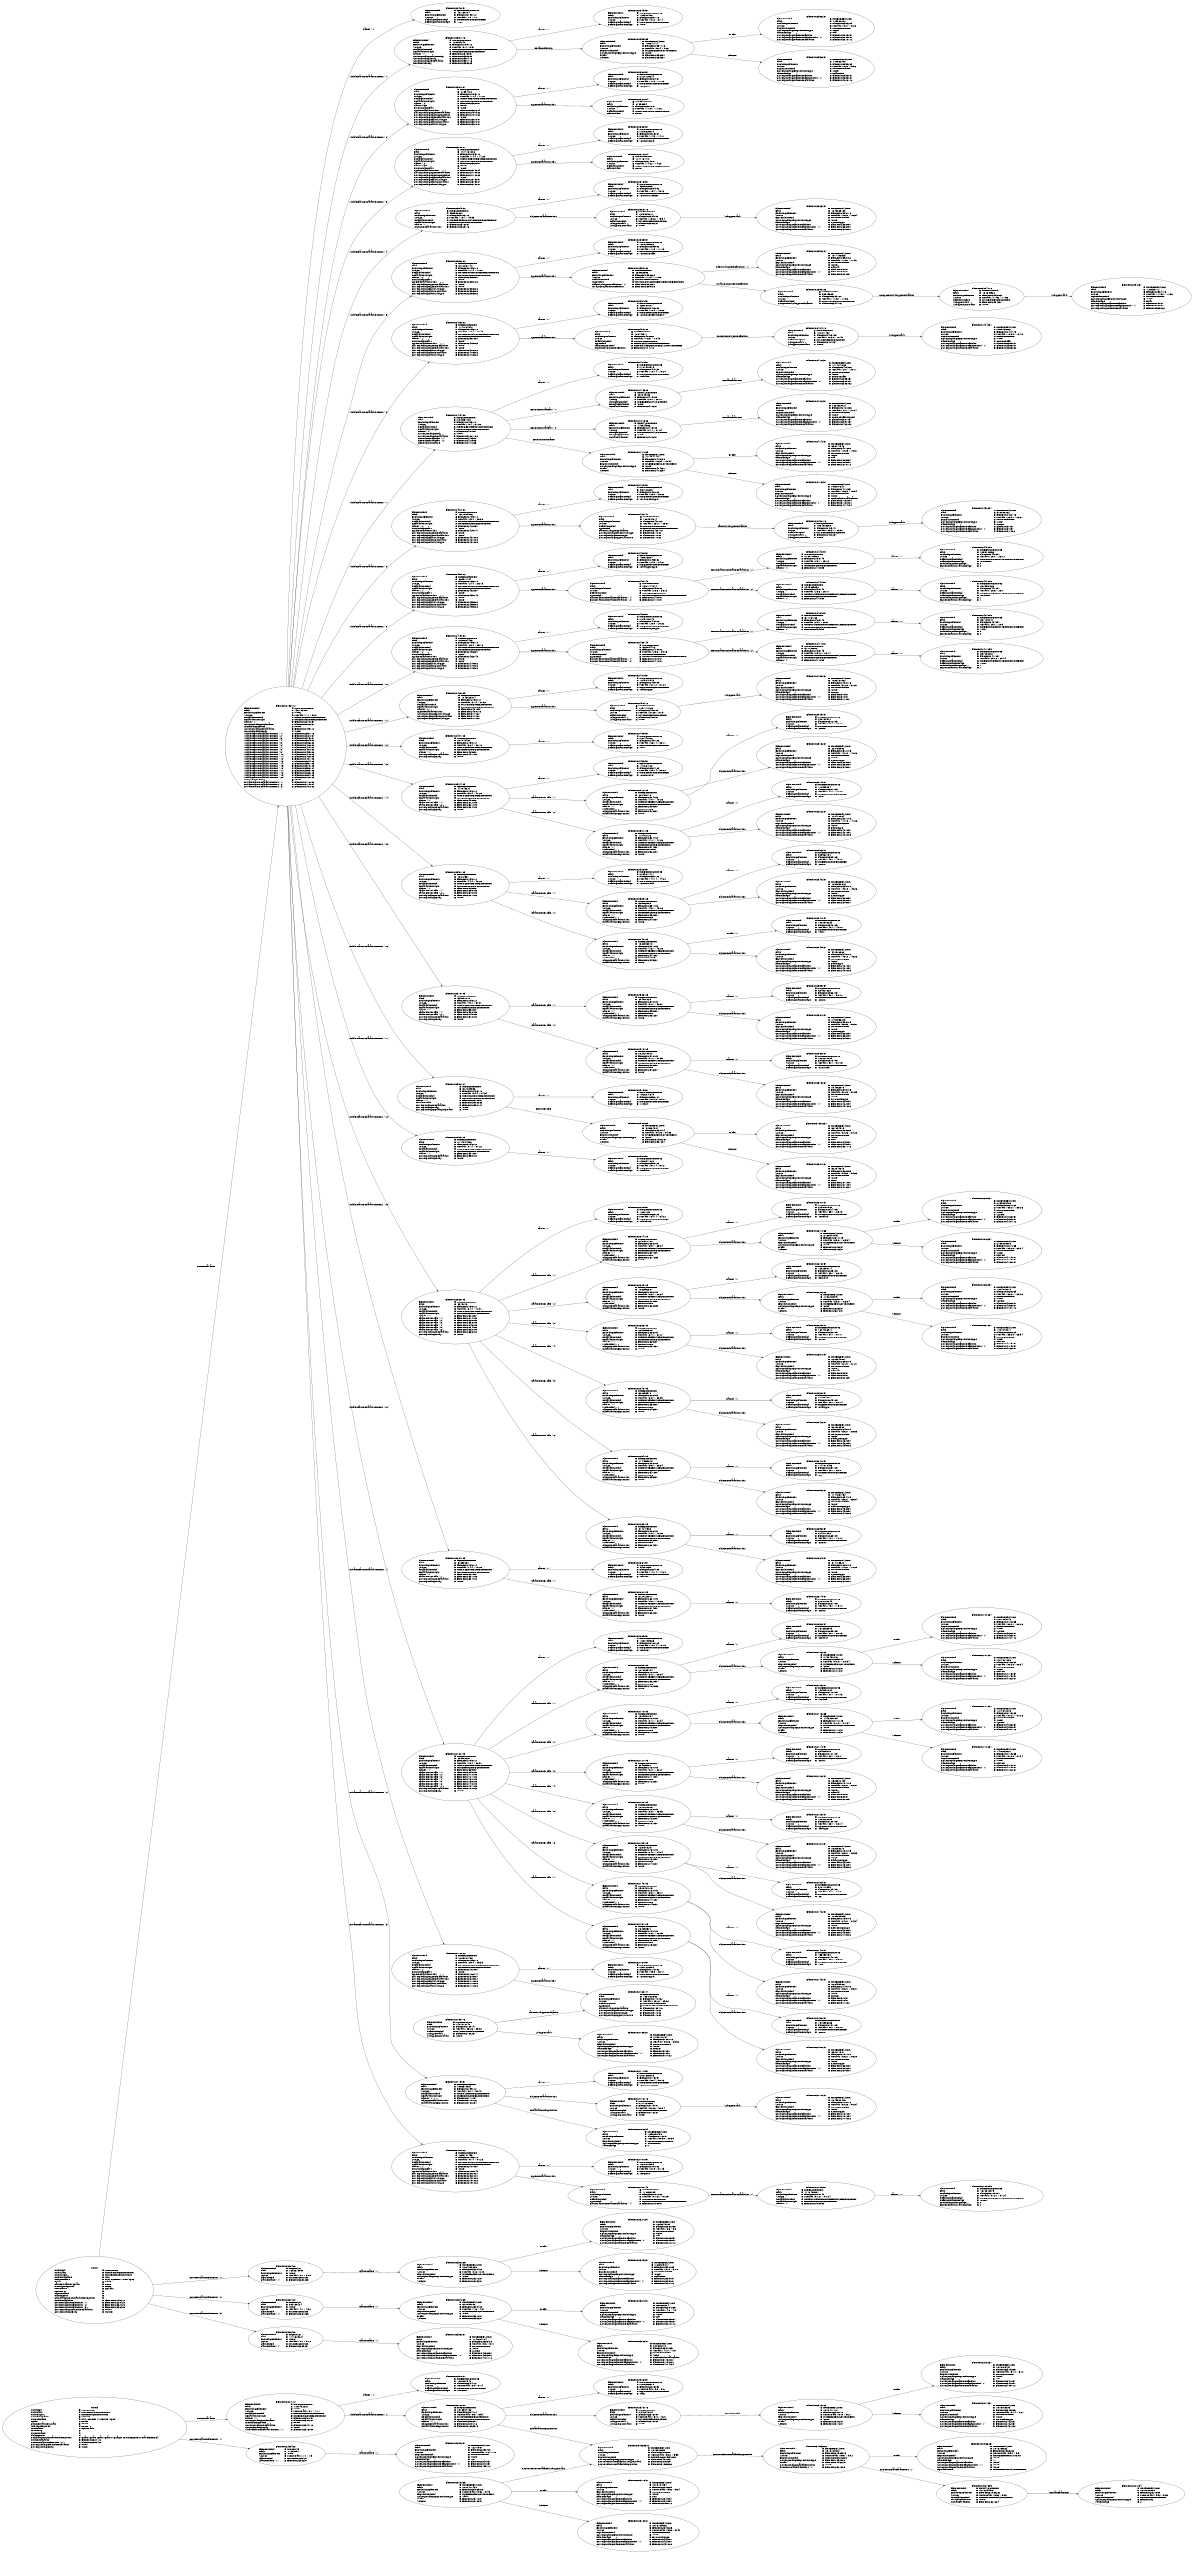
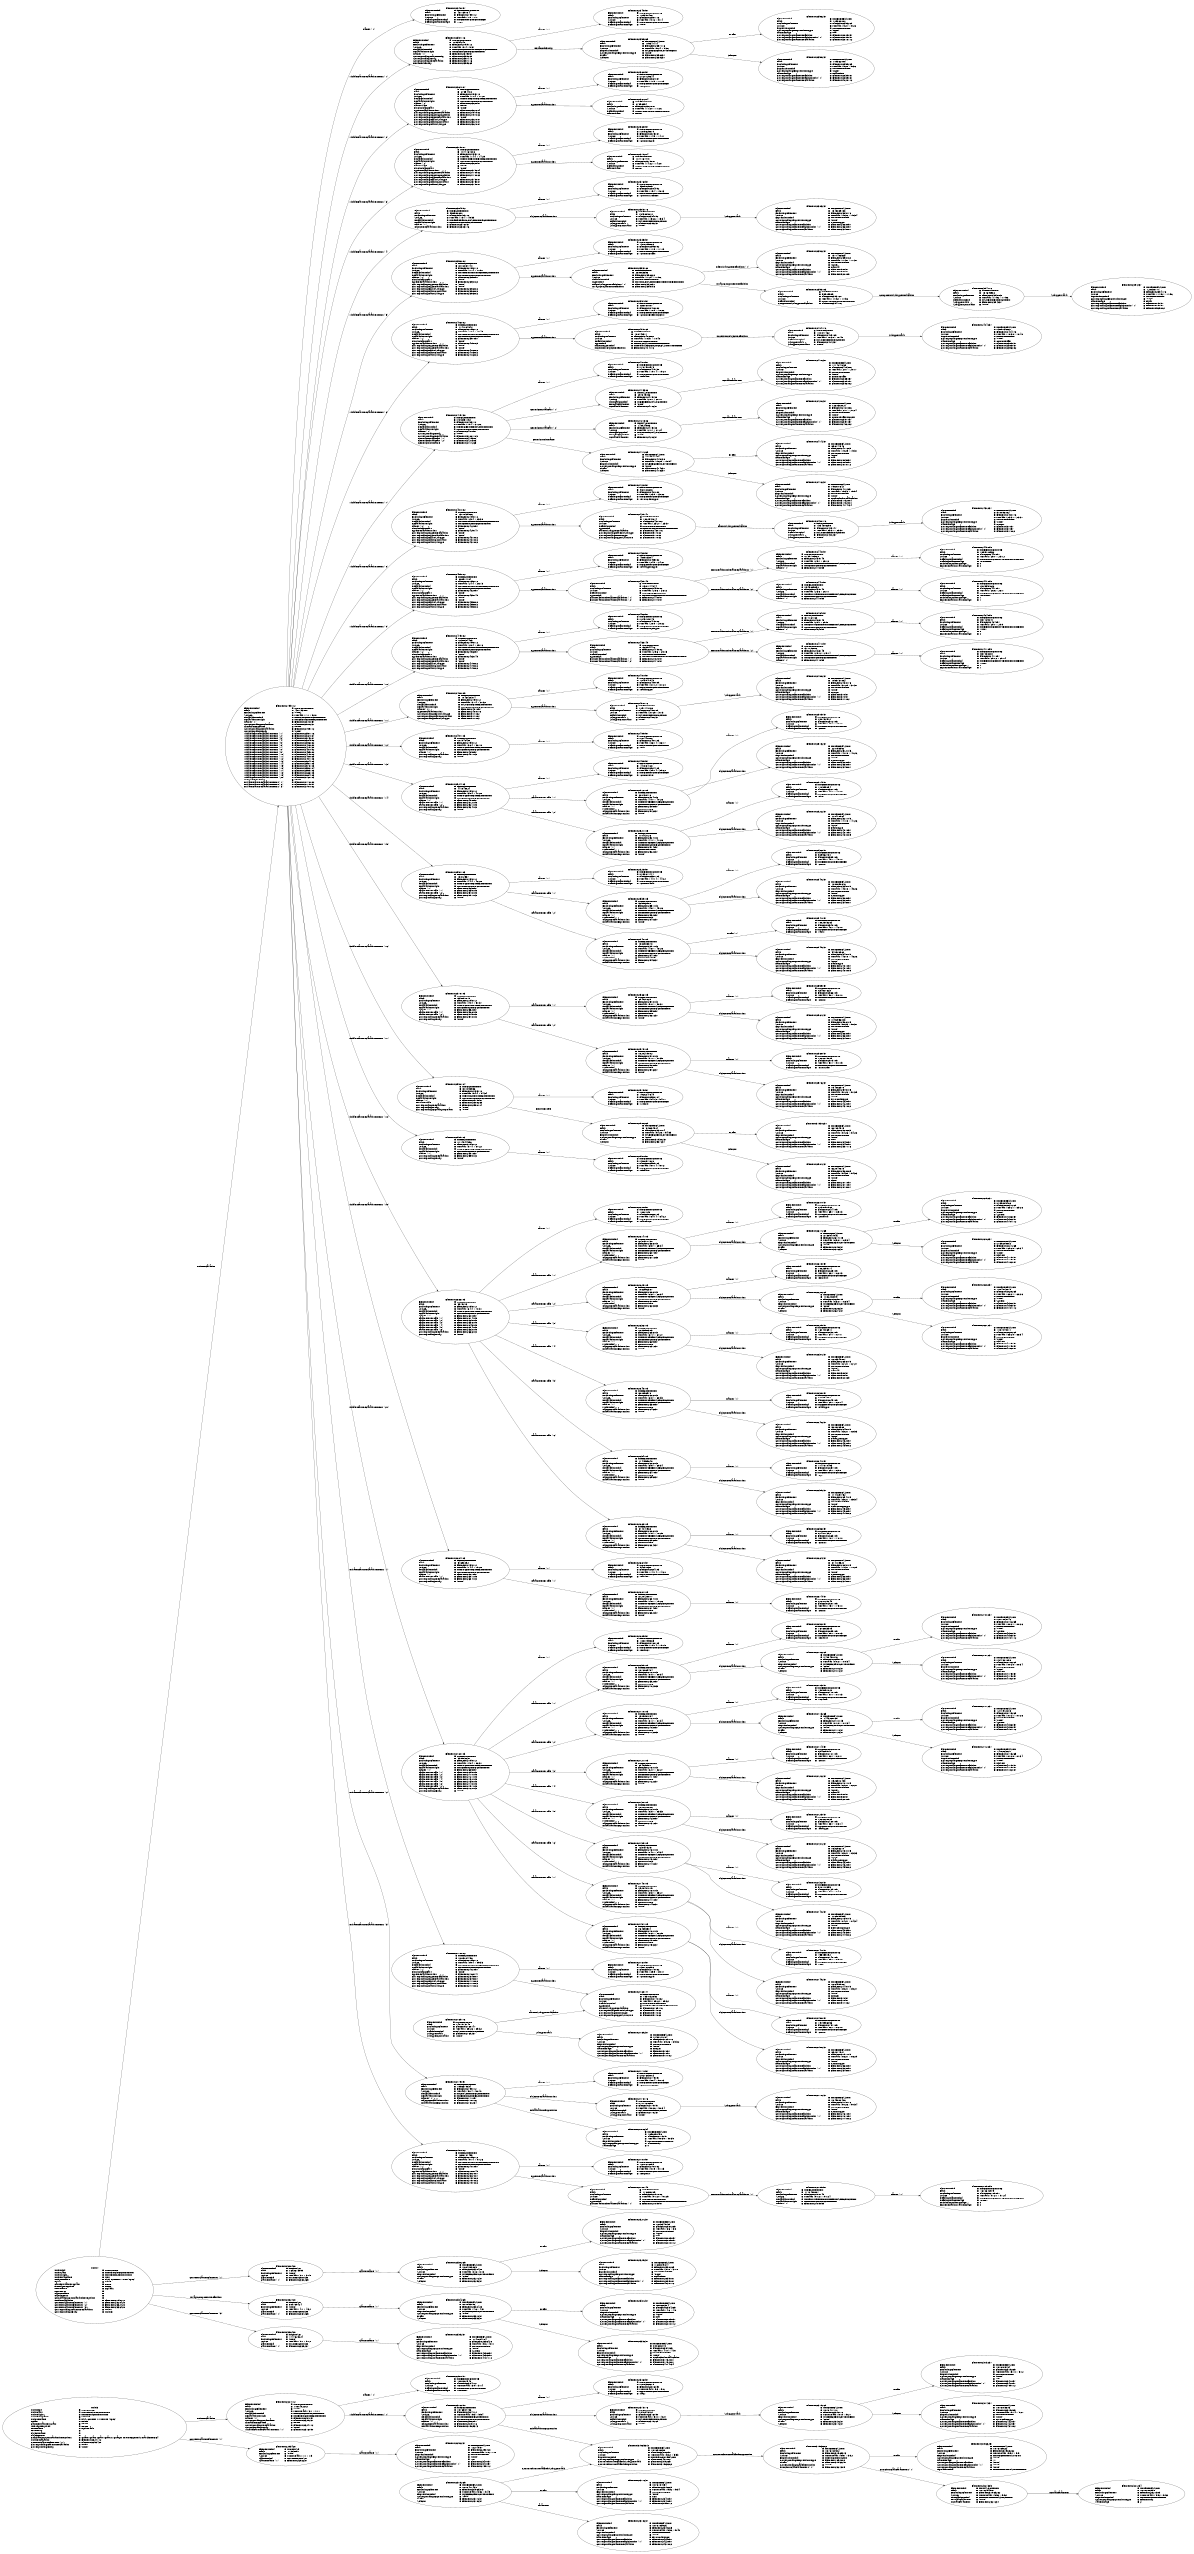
(206, 2297) -> (206, 2297)
(732, 2414) -> (732, 2414)
(544, 2506) -> (544, 2506)
